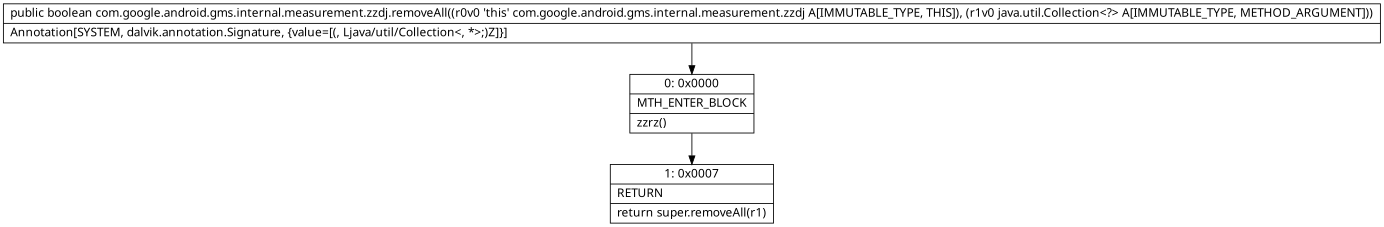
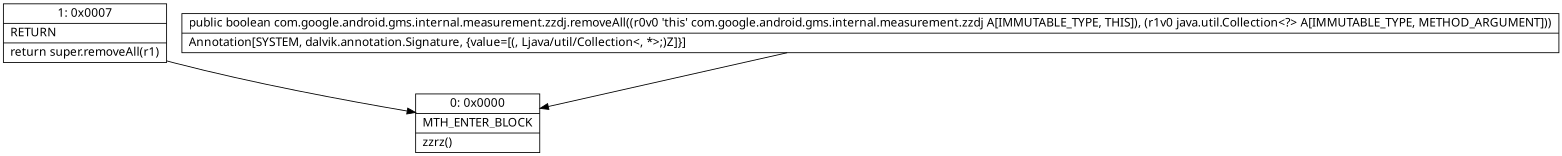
(692, 145) -> (286, 88)
